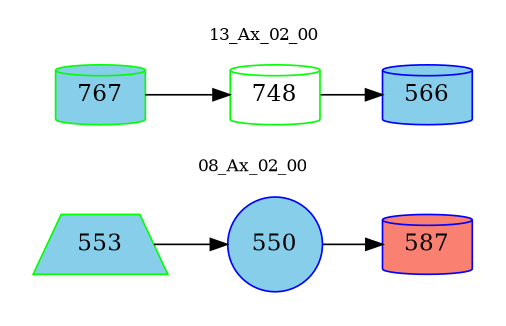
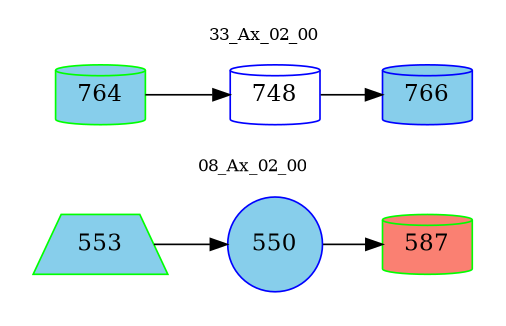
(264, 36) -> (264, 36)
(100, 95) -> (100, 95)
(275, 95) -> (275, 95)
(427, 95) -> (427, 95)
(427, 244) -> (427, 244)
